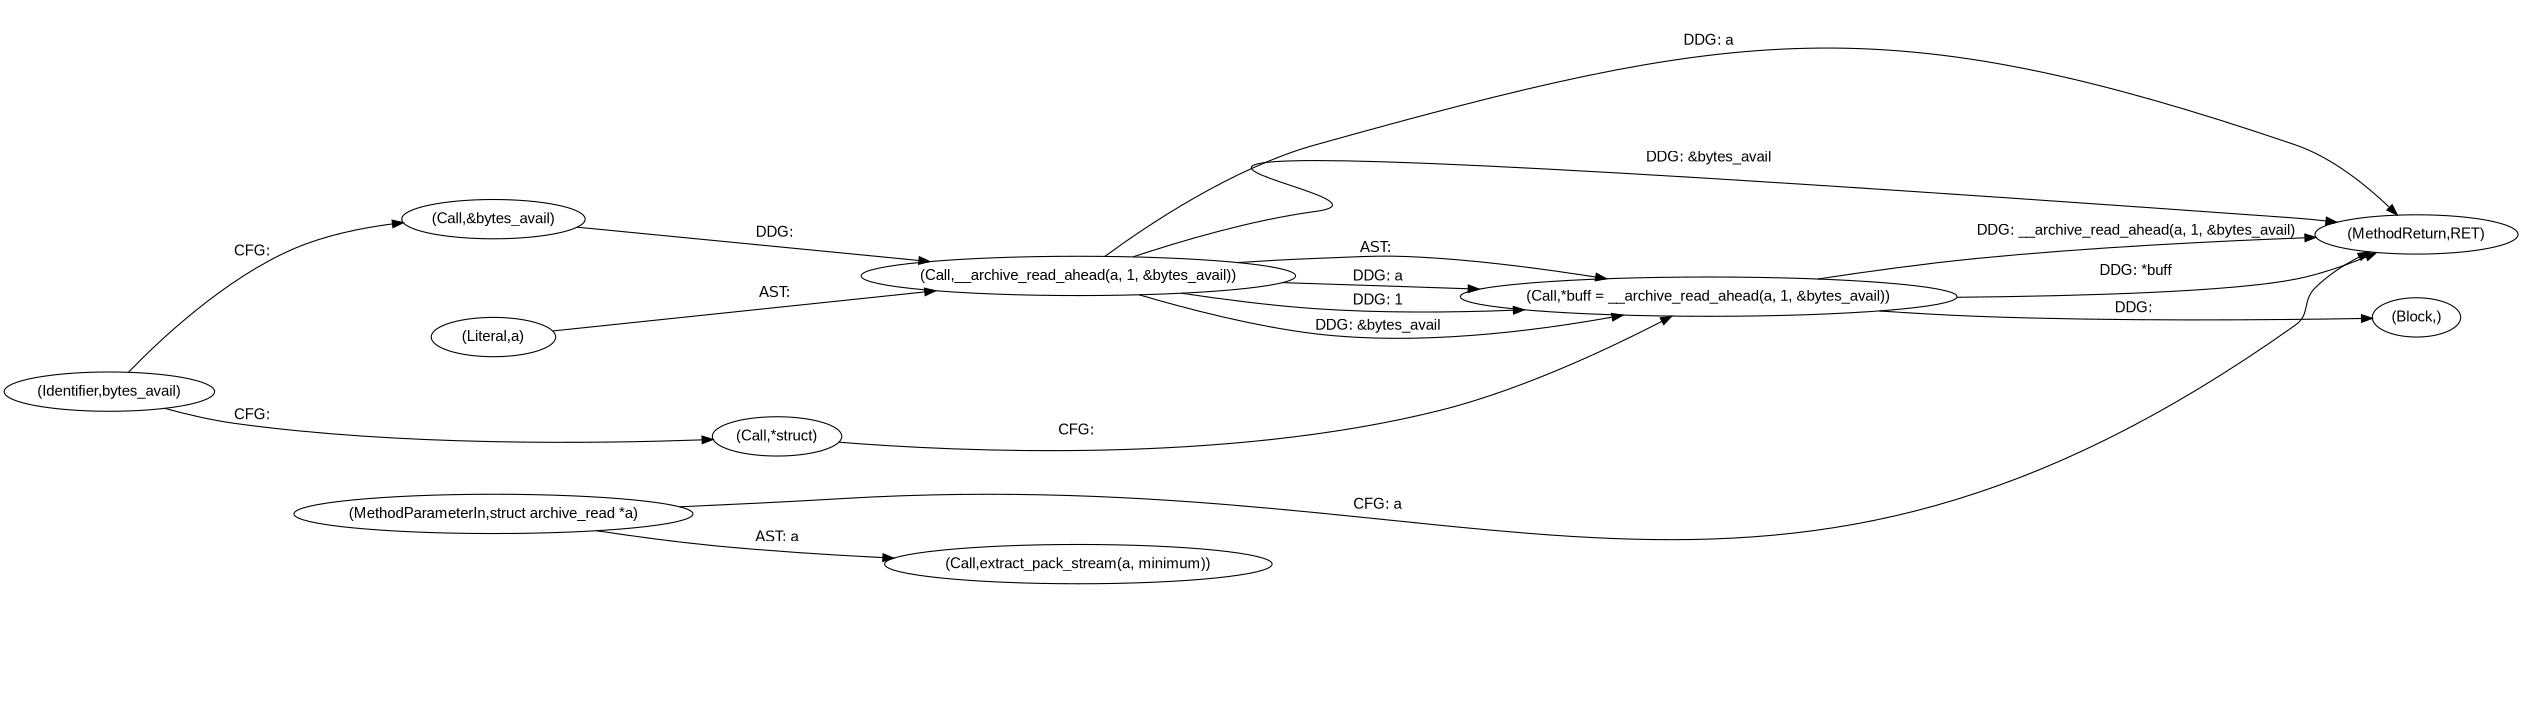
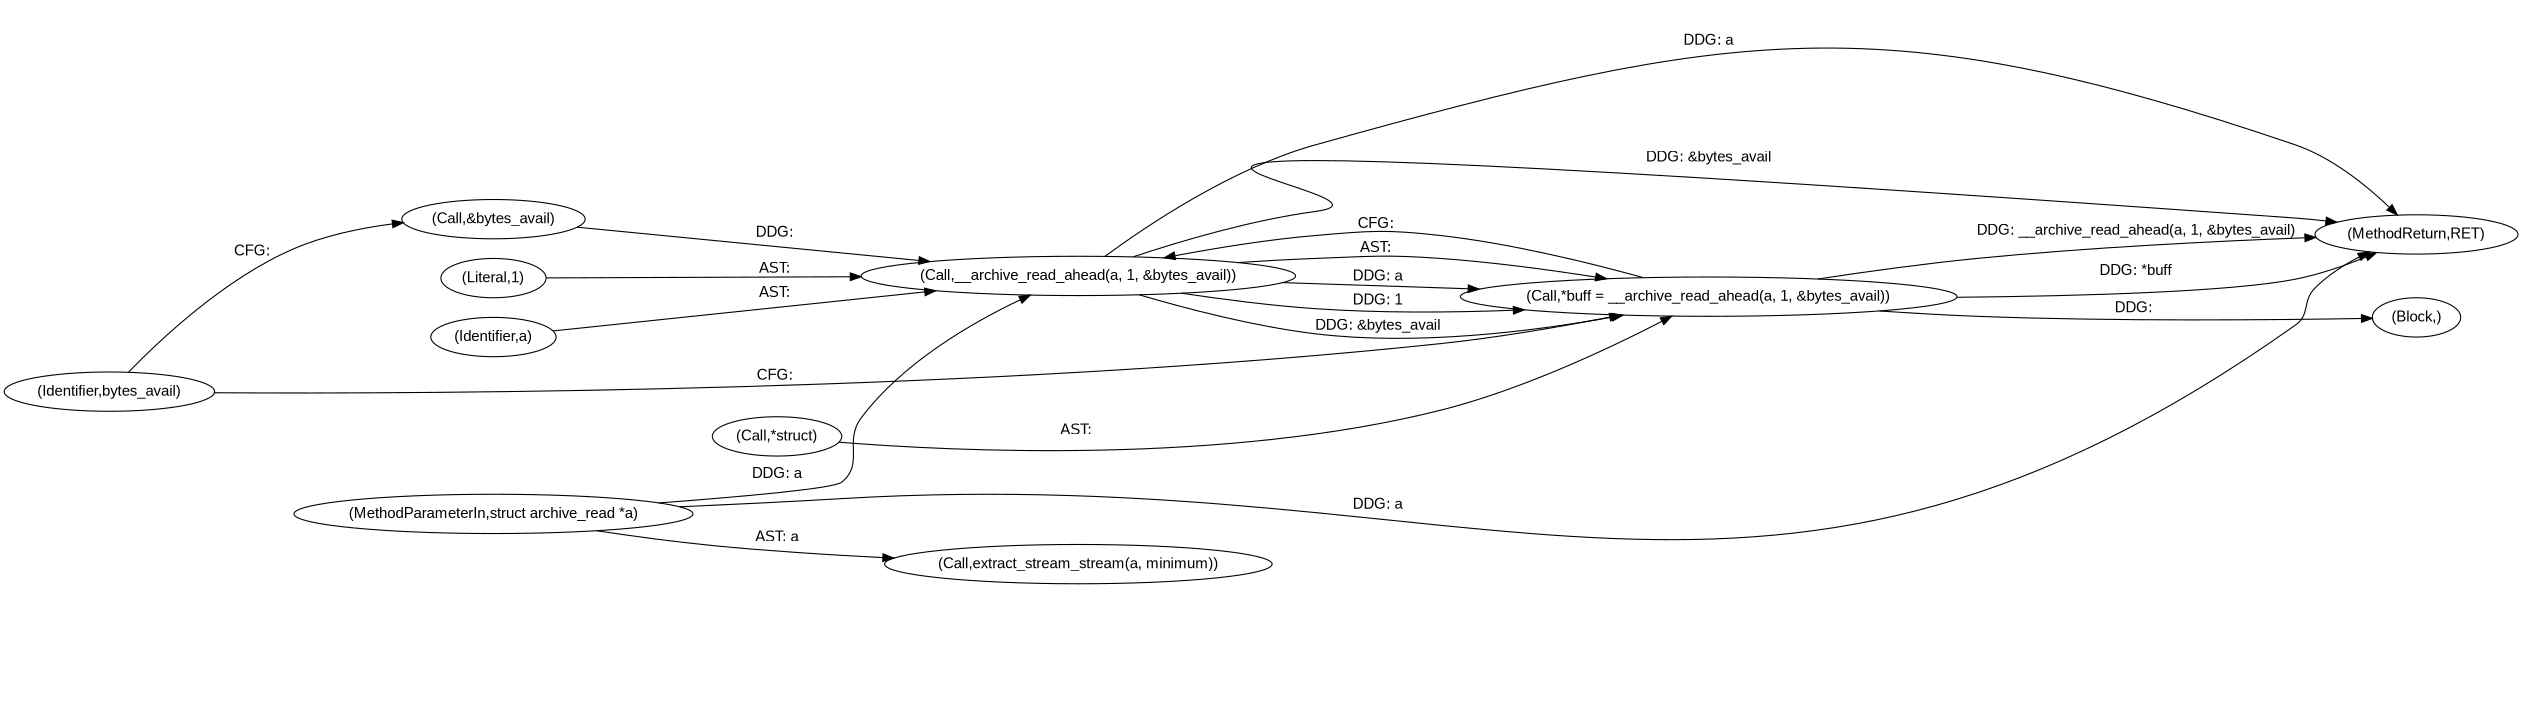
none -> (1411, 233)
none -> (493, 278)
(493, 337) -> (493, 337)
(1078, 430) -> (1078, 430)
(432, 440) -> (914, 381)
none -> (853, 455)
(1378, 505) -> (1378, 505)
(1078, 564) -> (1078, 564)
